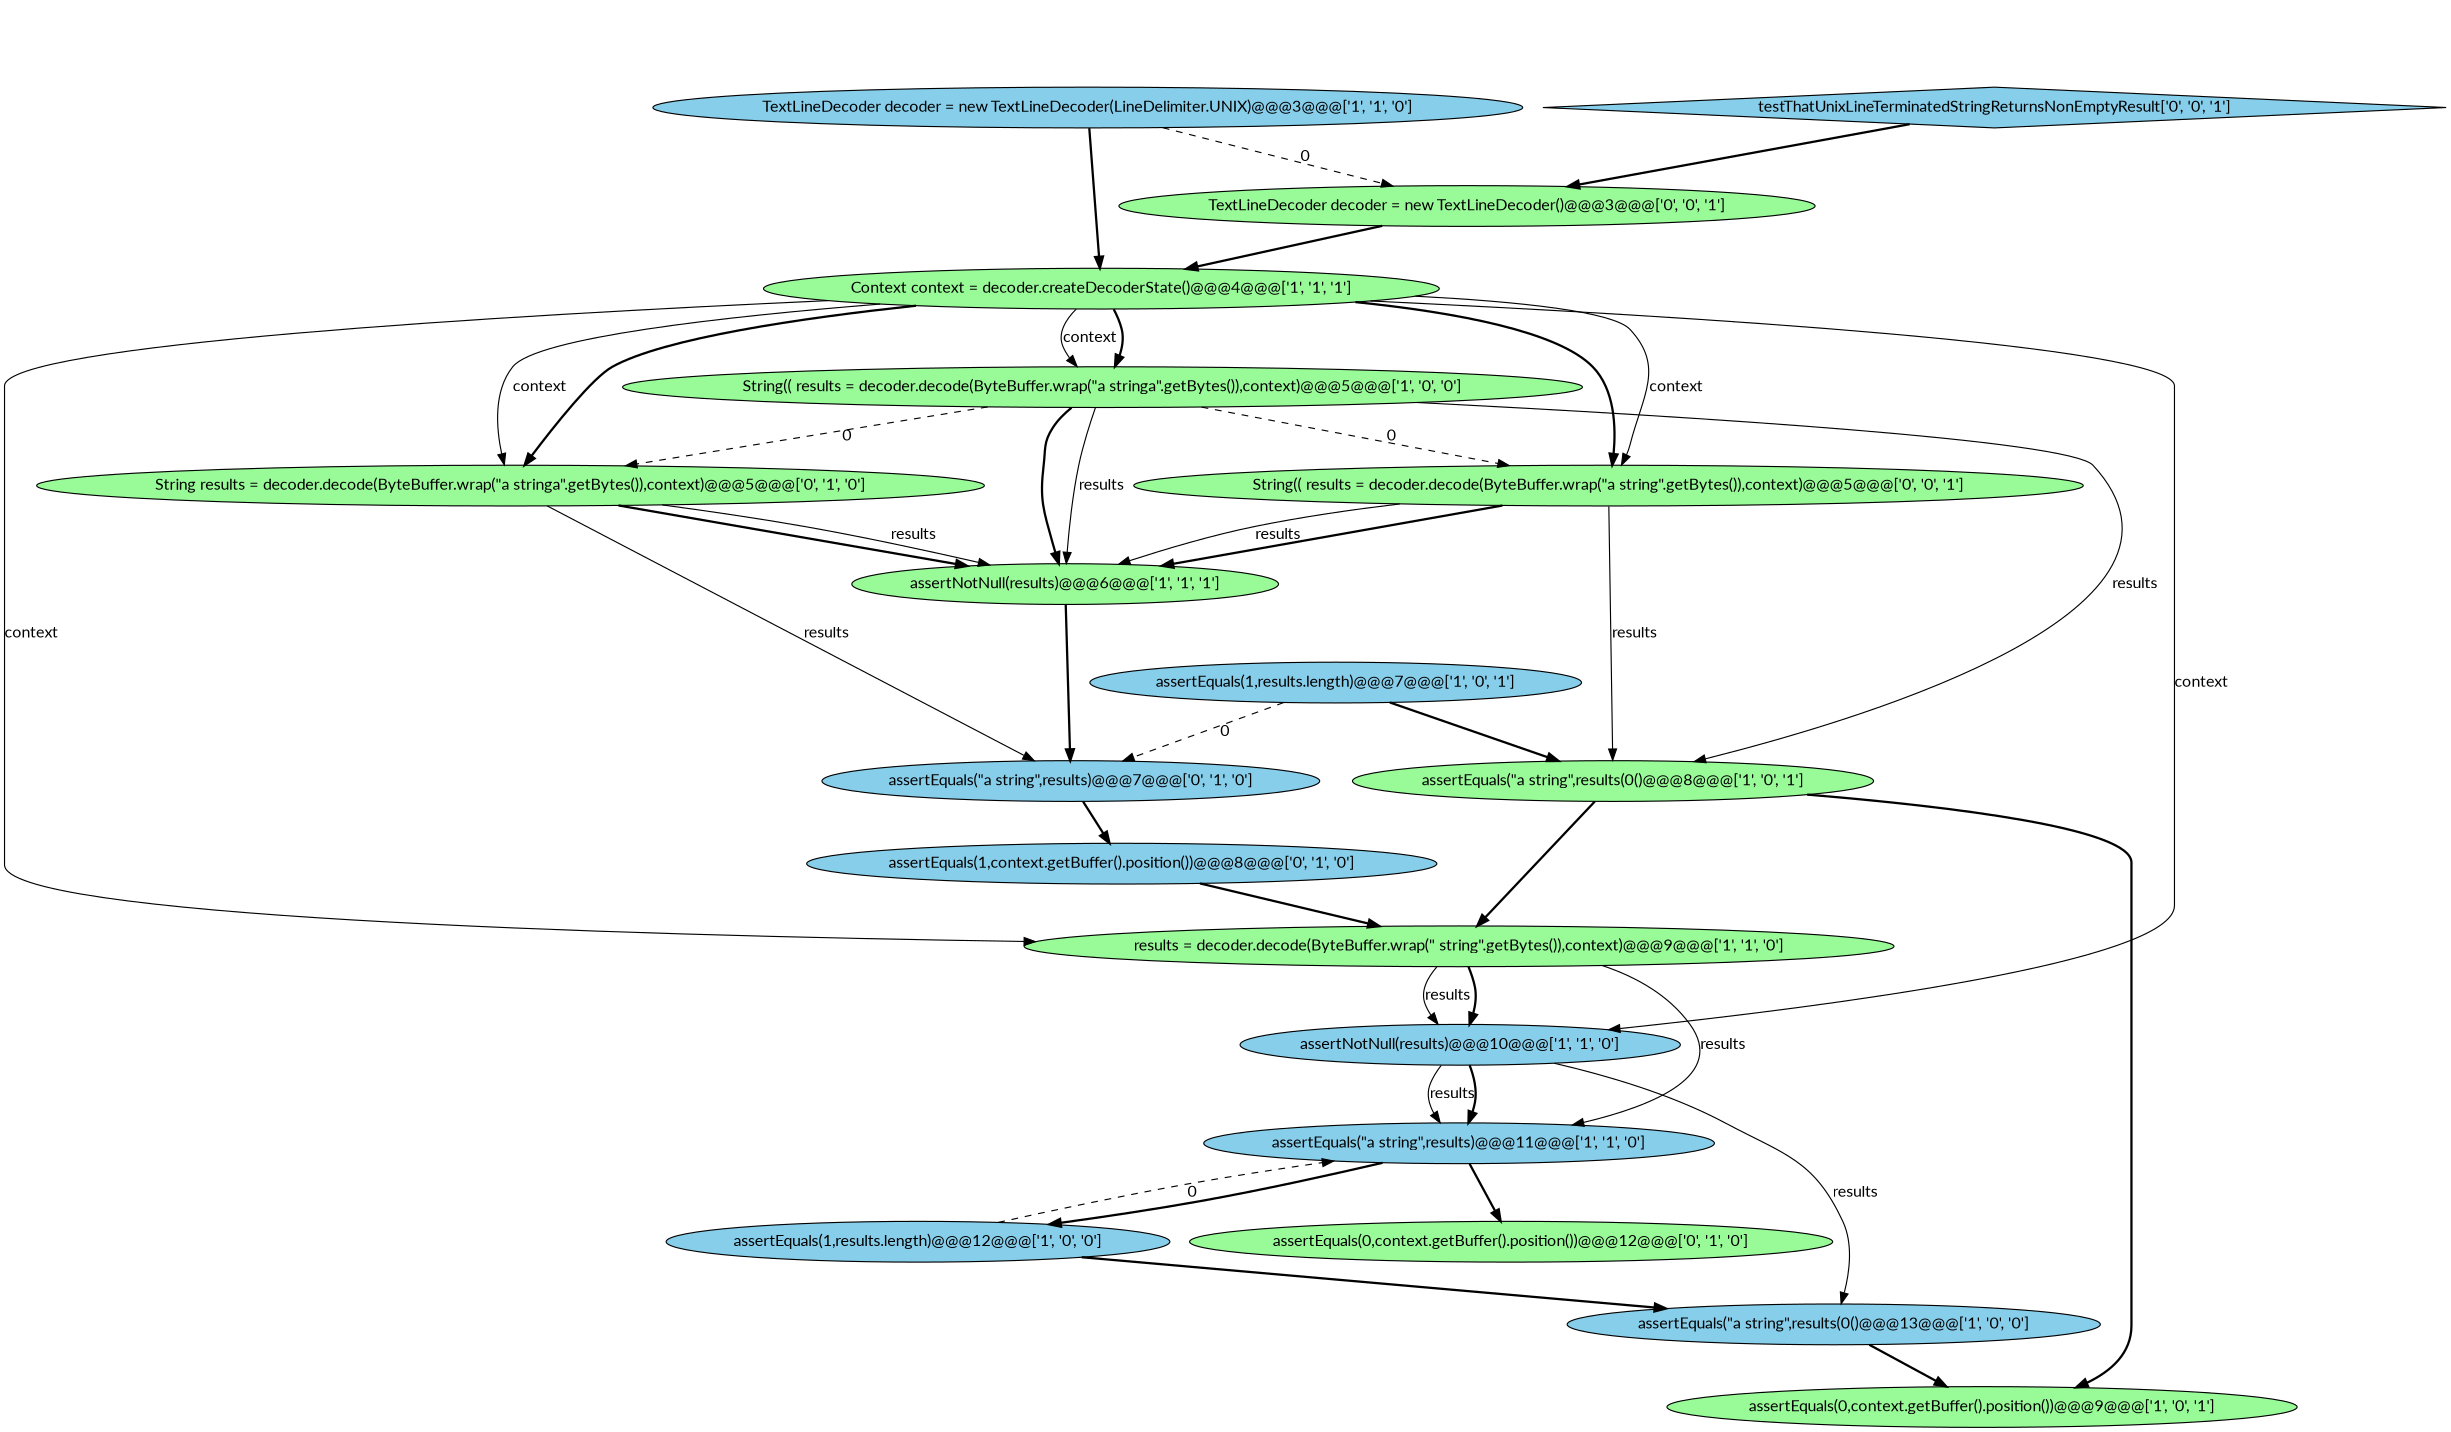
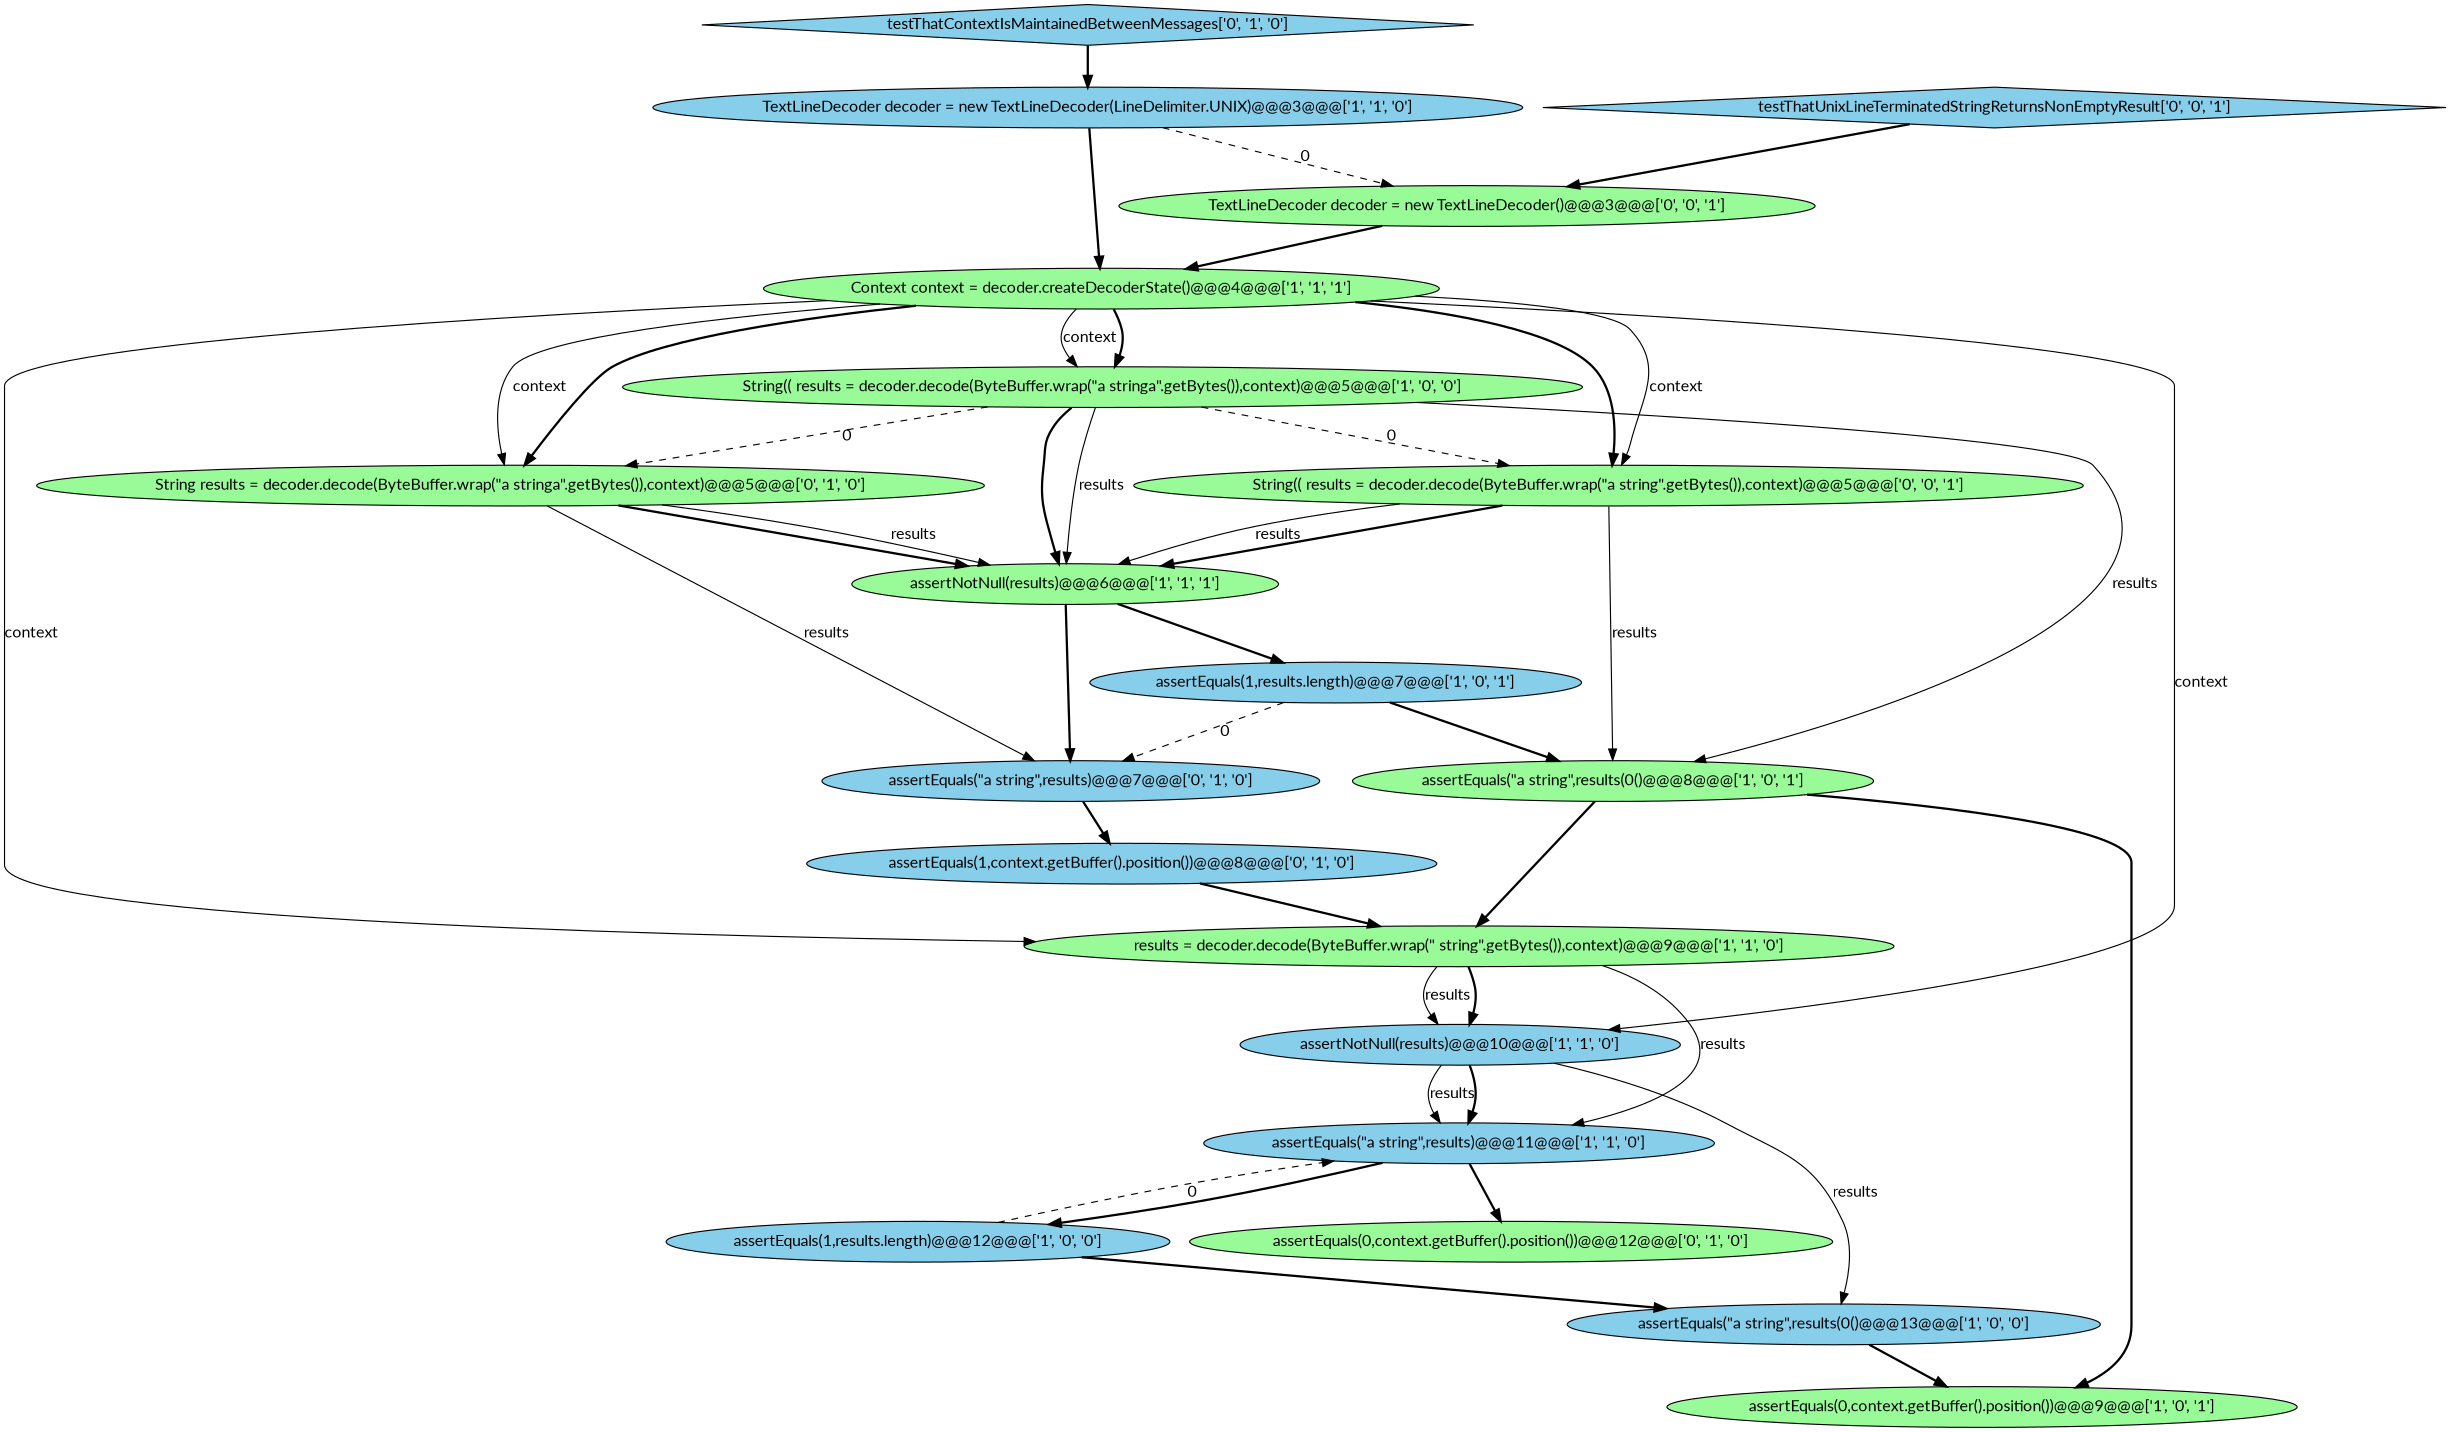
none -> (1088, 25)
none -> (1195, 631)
